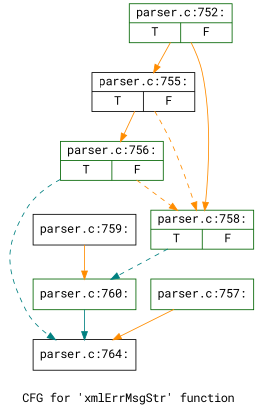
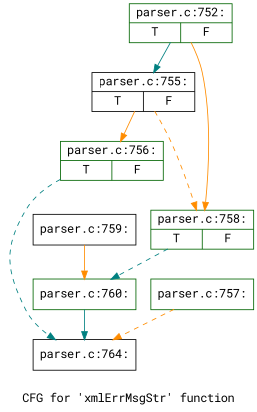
(164, 54) -> (164, 54)
(154, 193) -> none
(147, 323) -> (147, 323)
